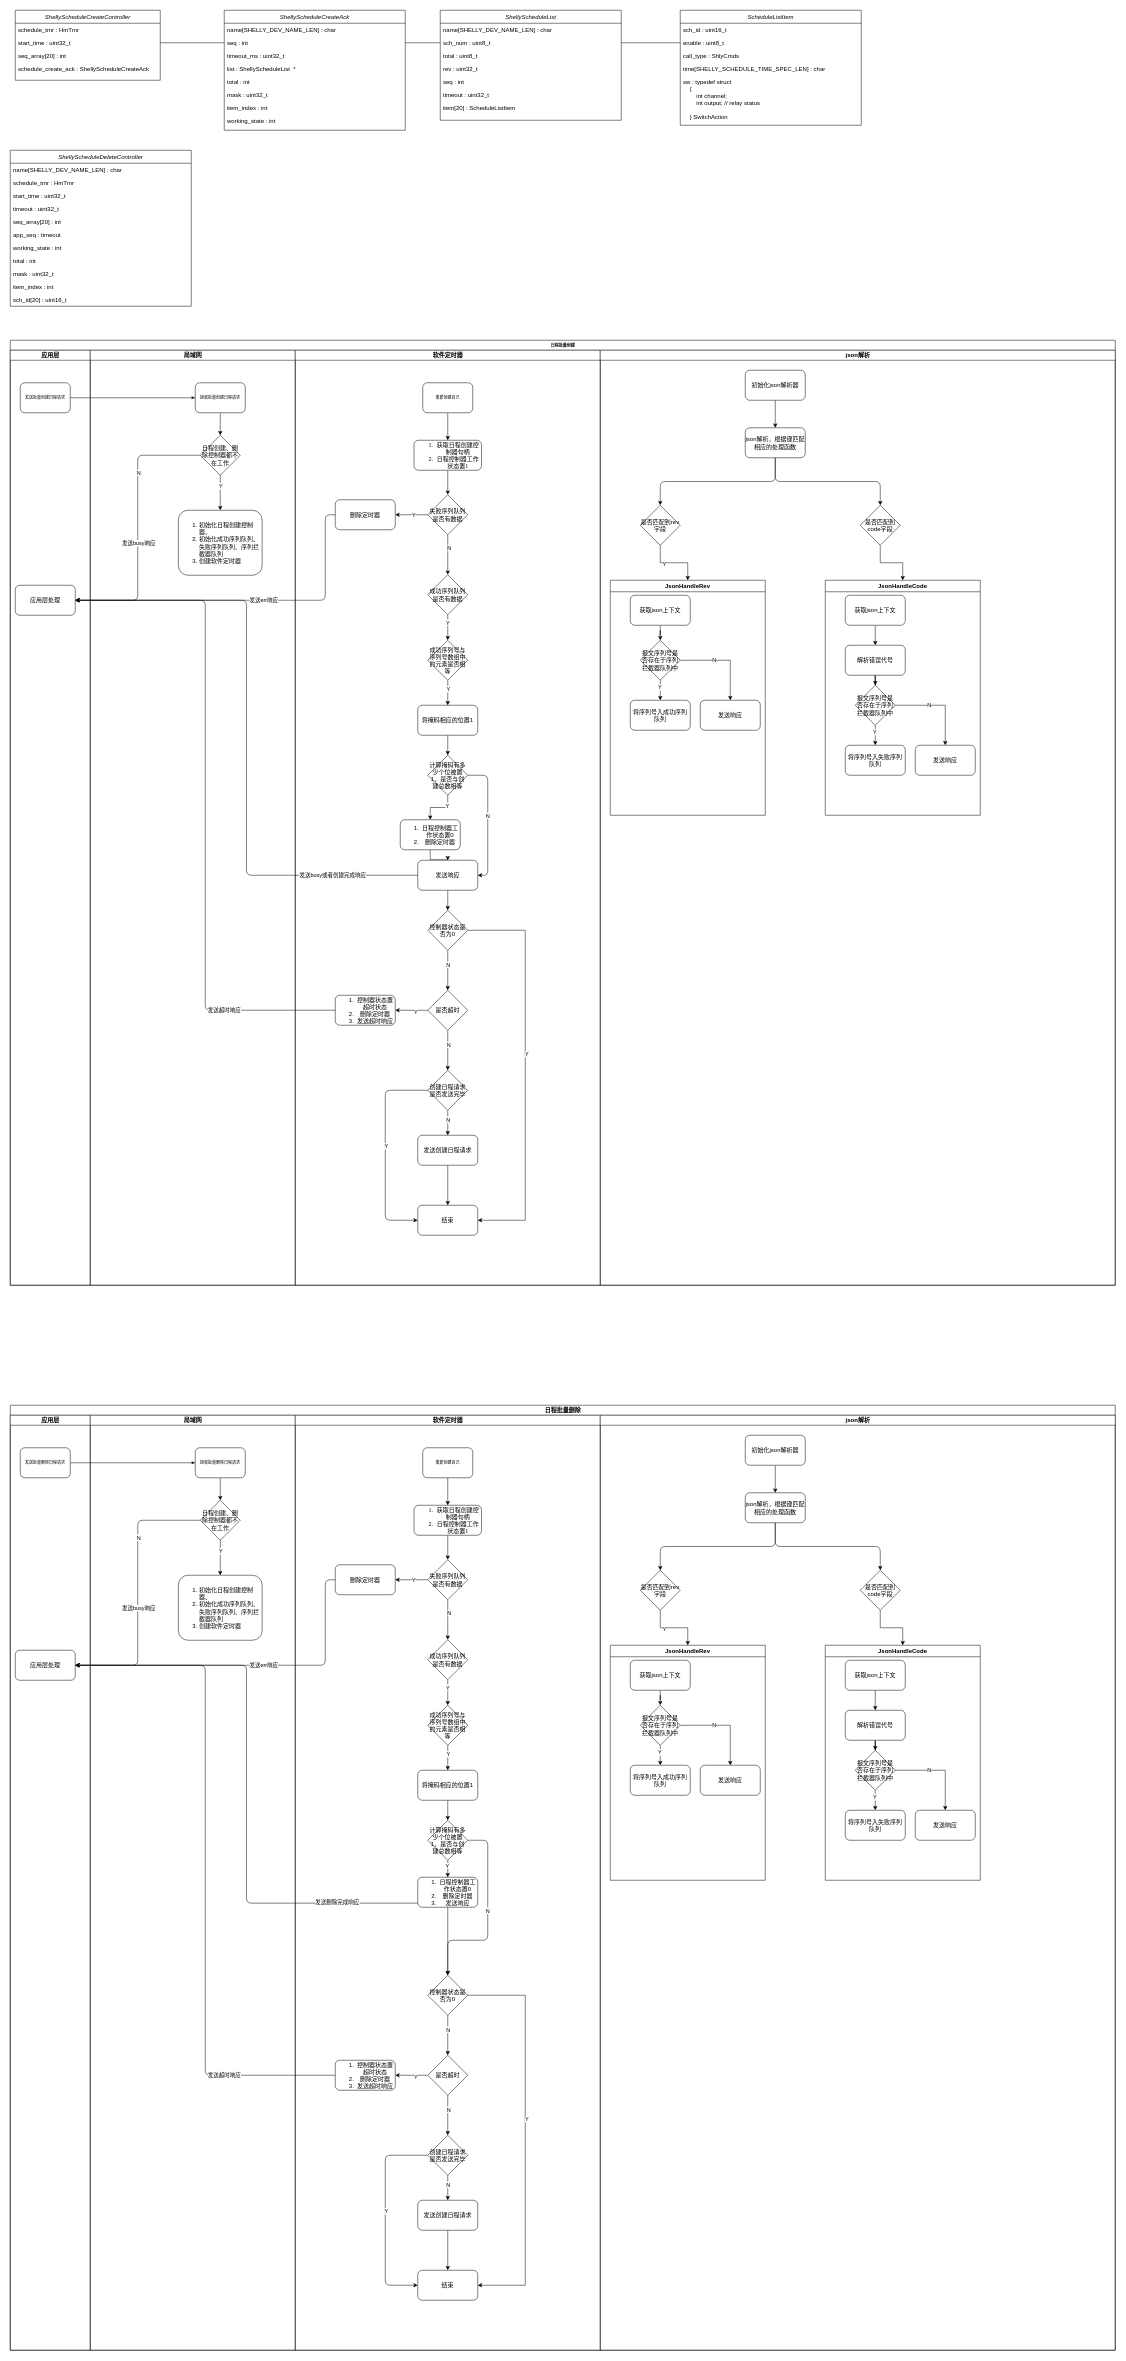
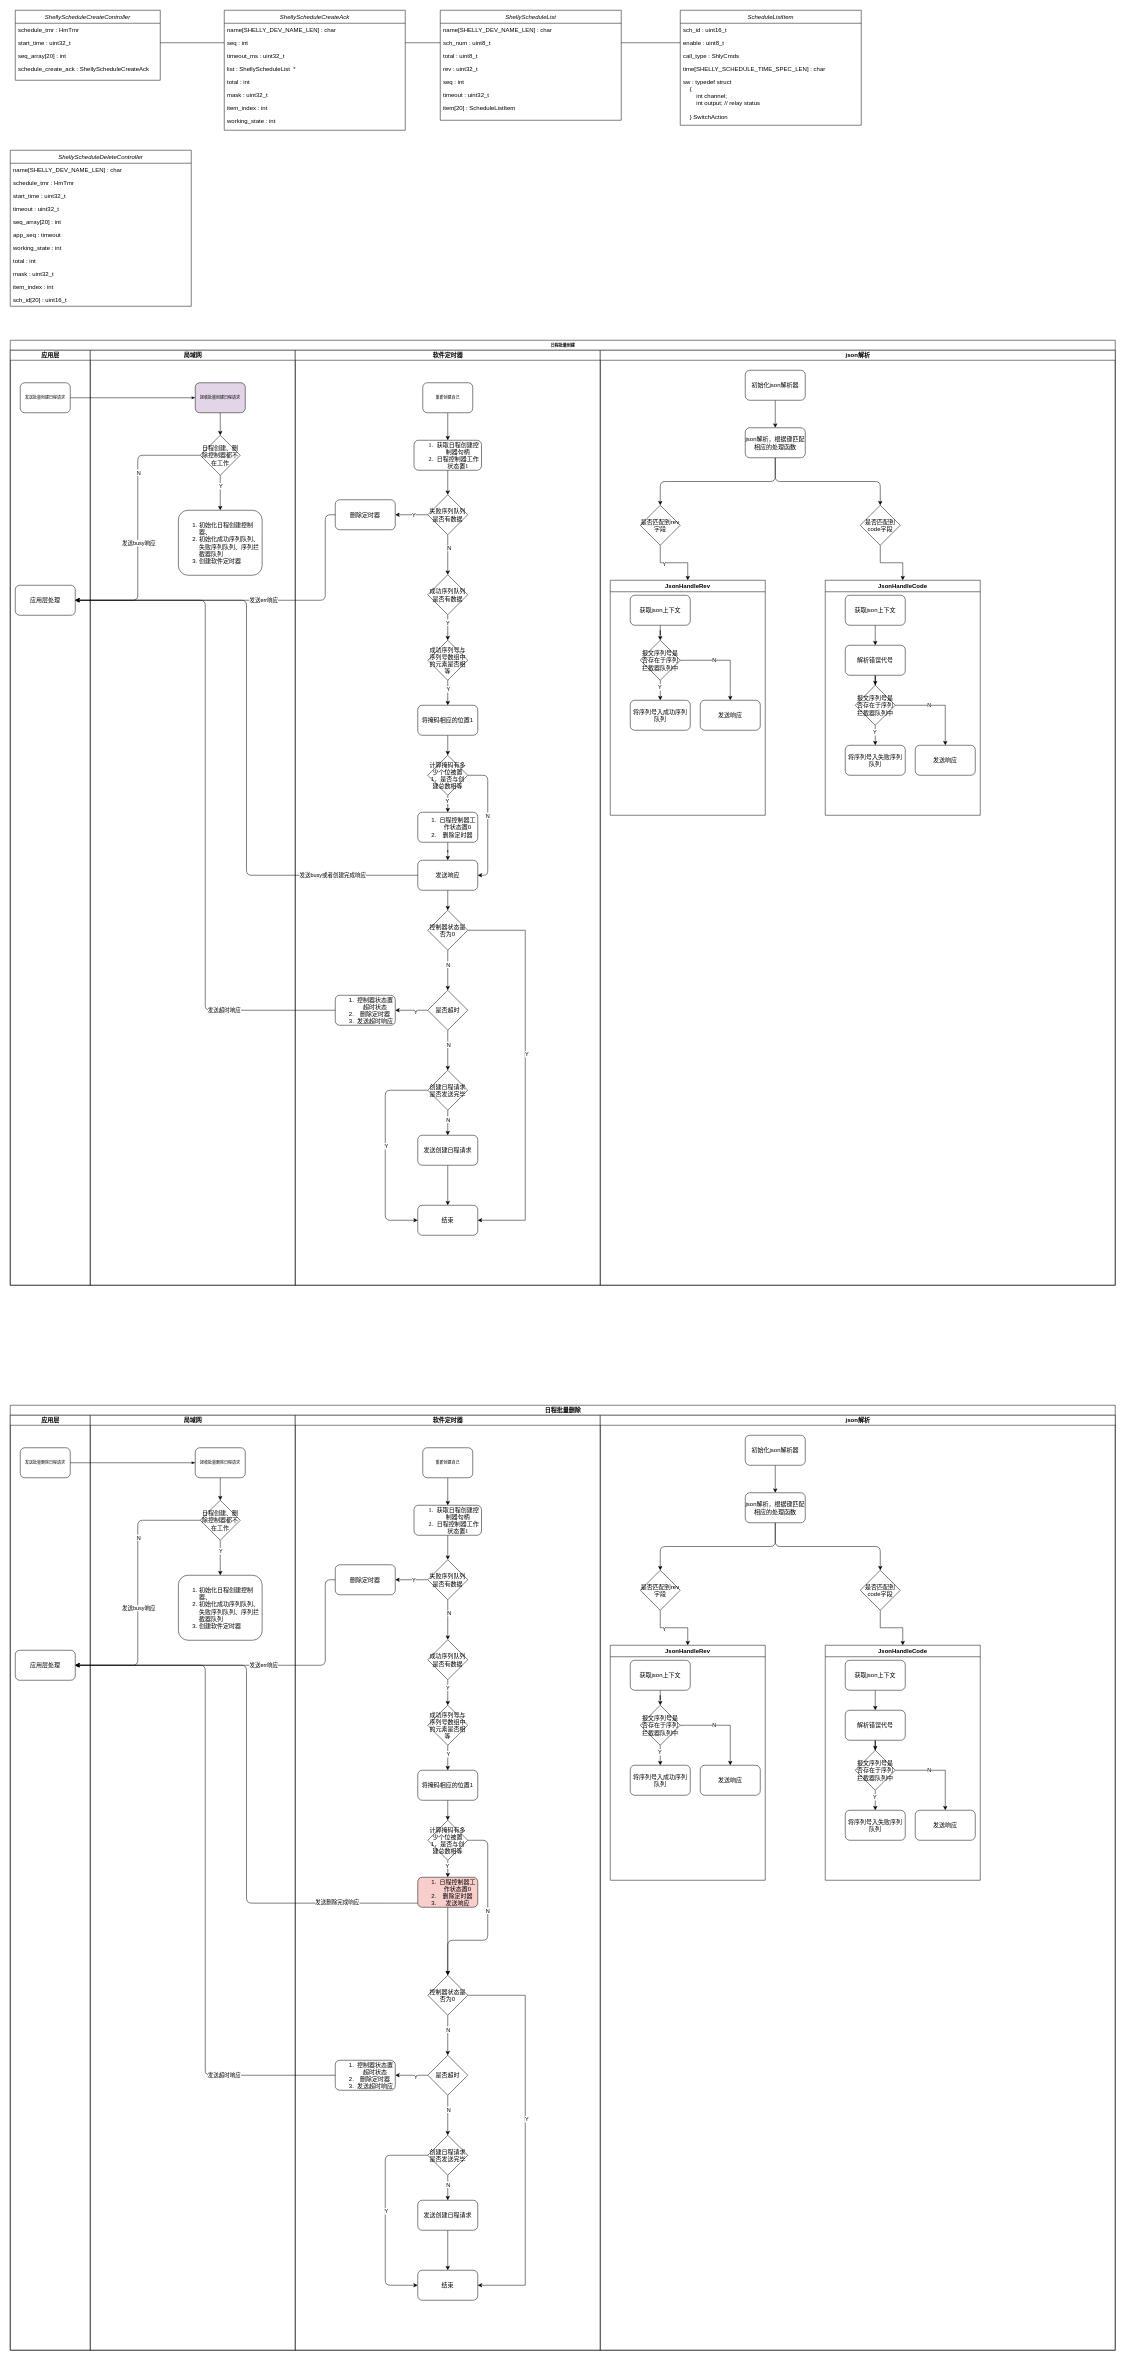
(220, 398) -> (220, 398)
(430, 835) -> (448, 827)
(448, 1892) -> (448, 1892)
